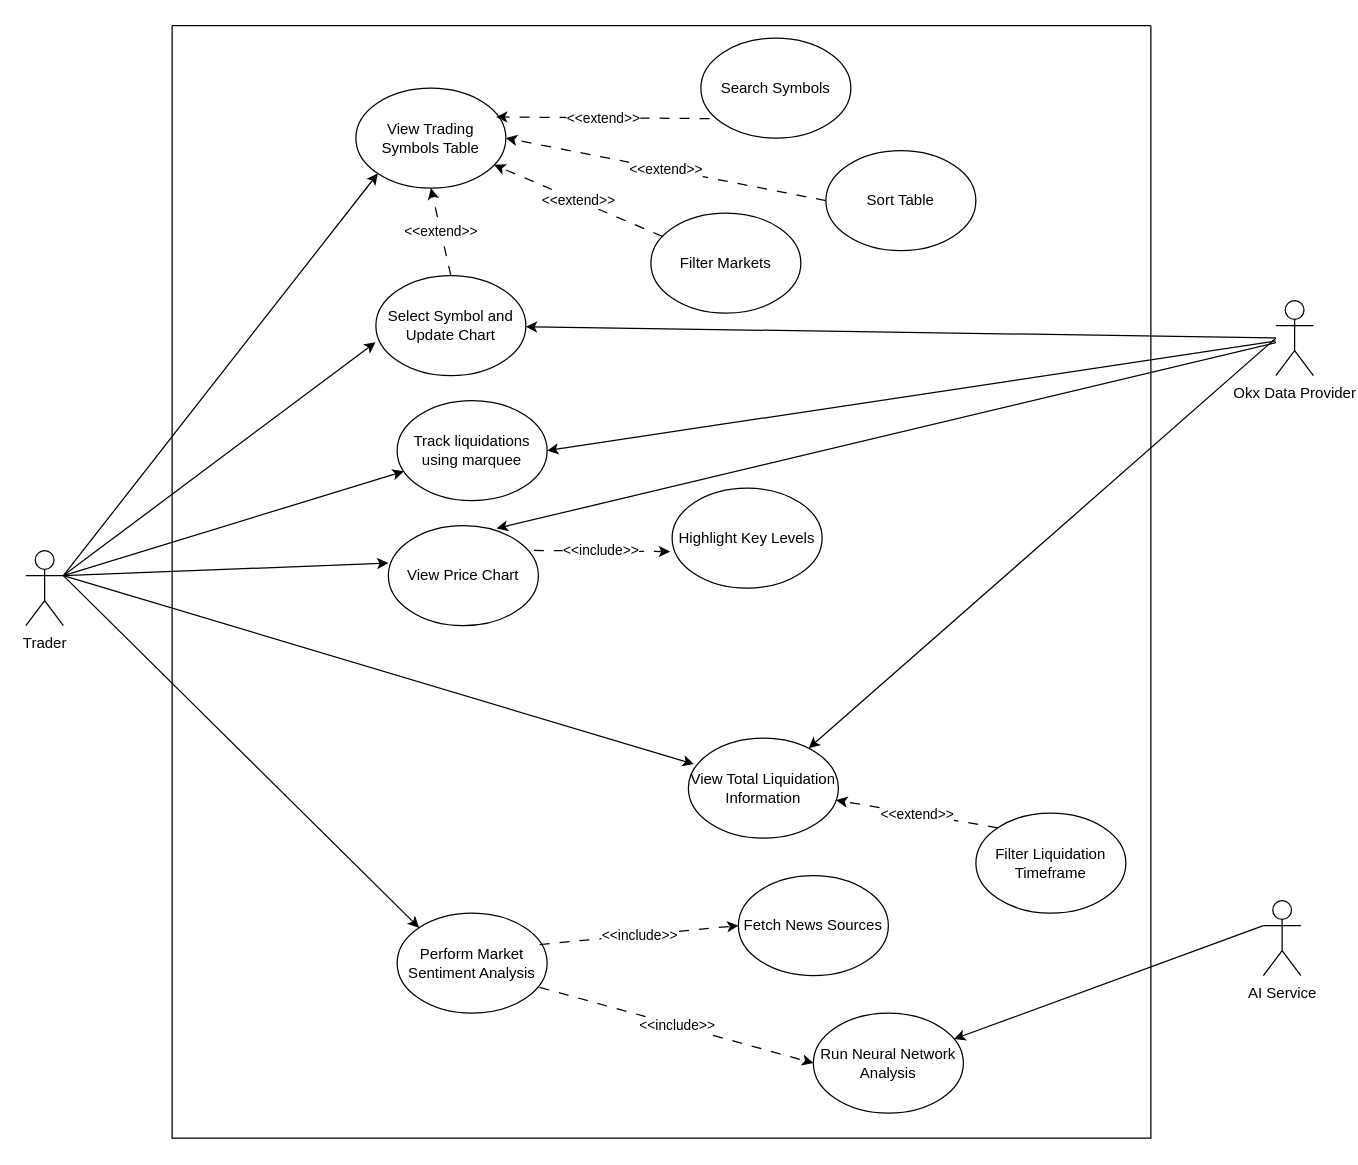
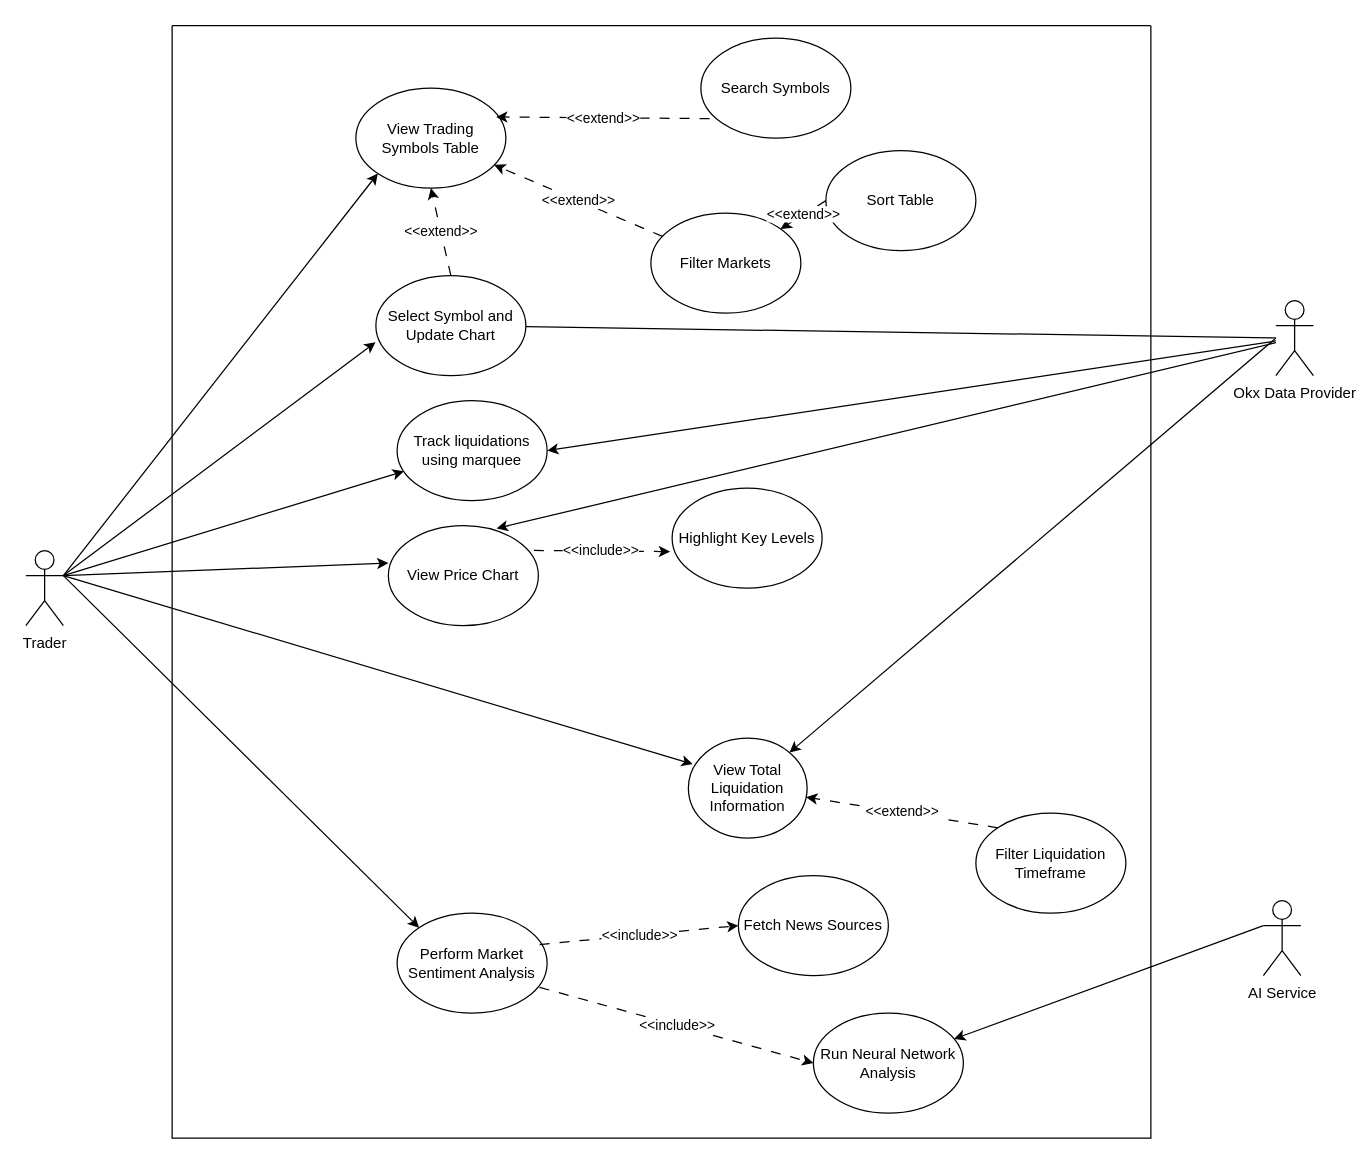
(602, 157) -> (807, 212)
(536, 327) -> (532, 327)
(763, 788) -> (748, 788)
